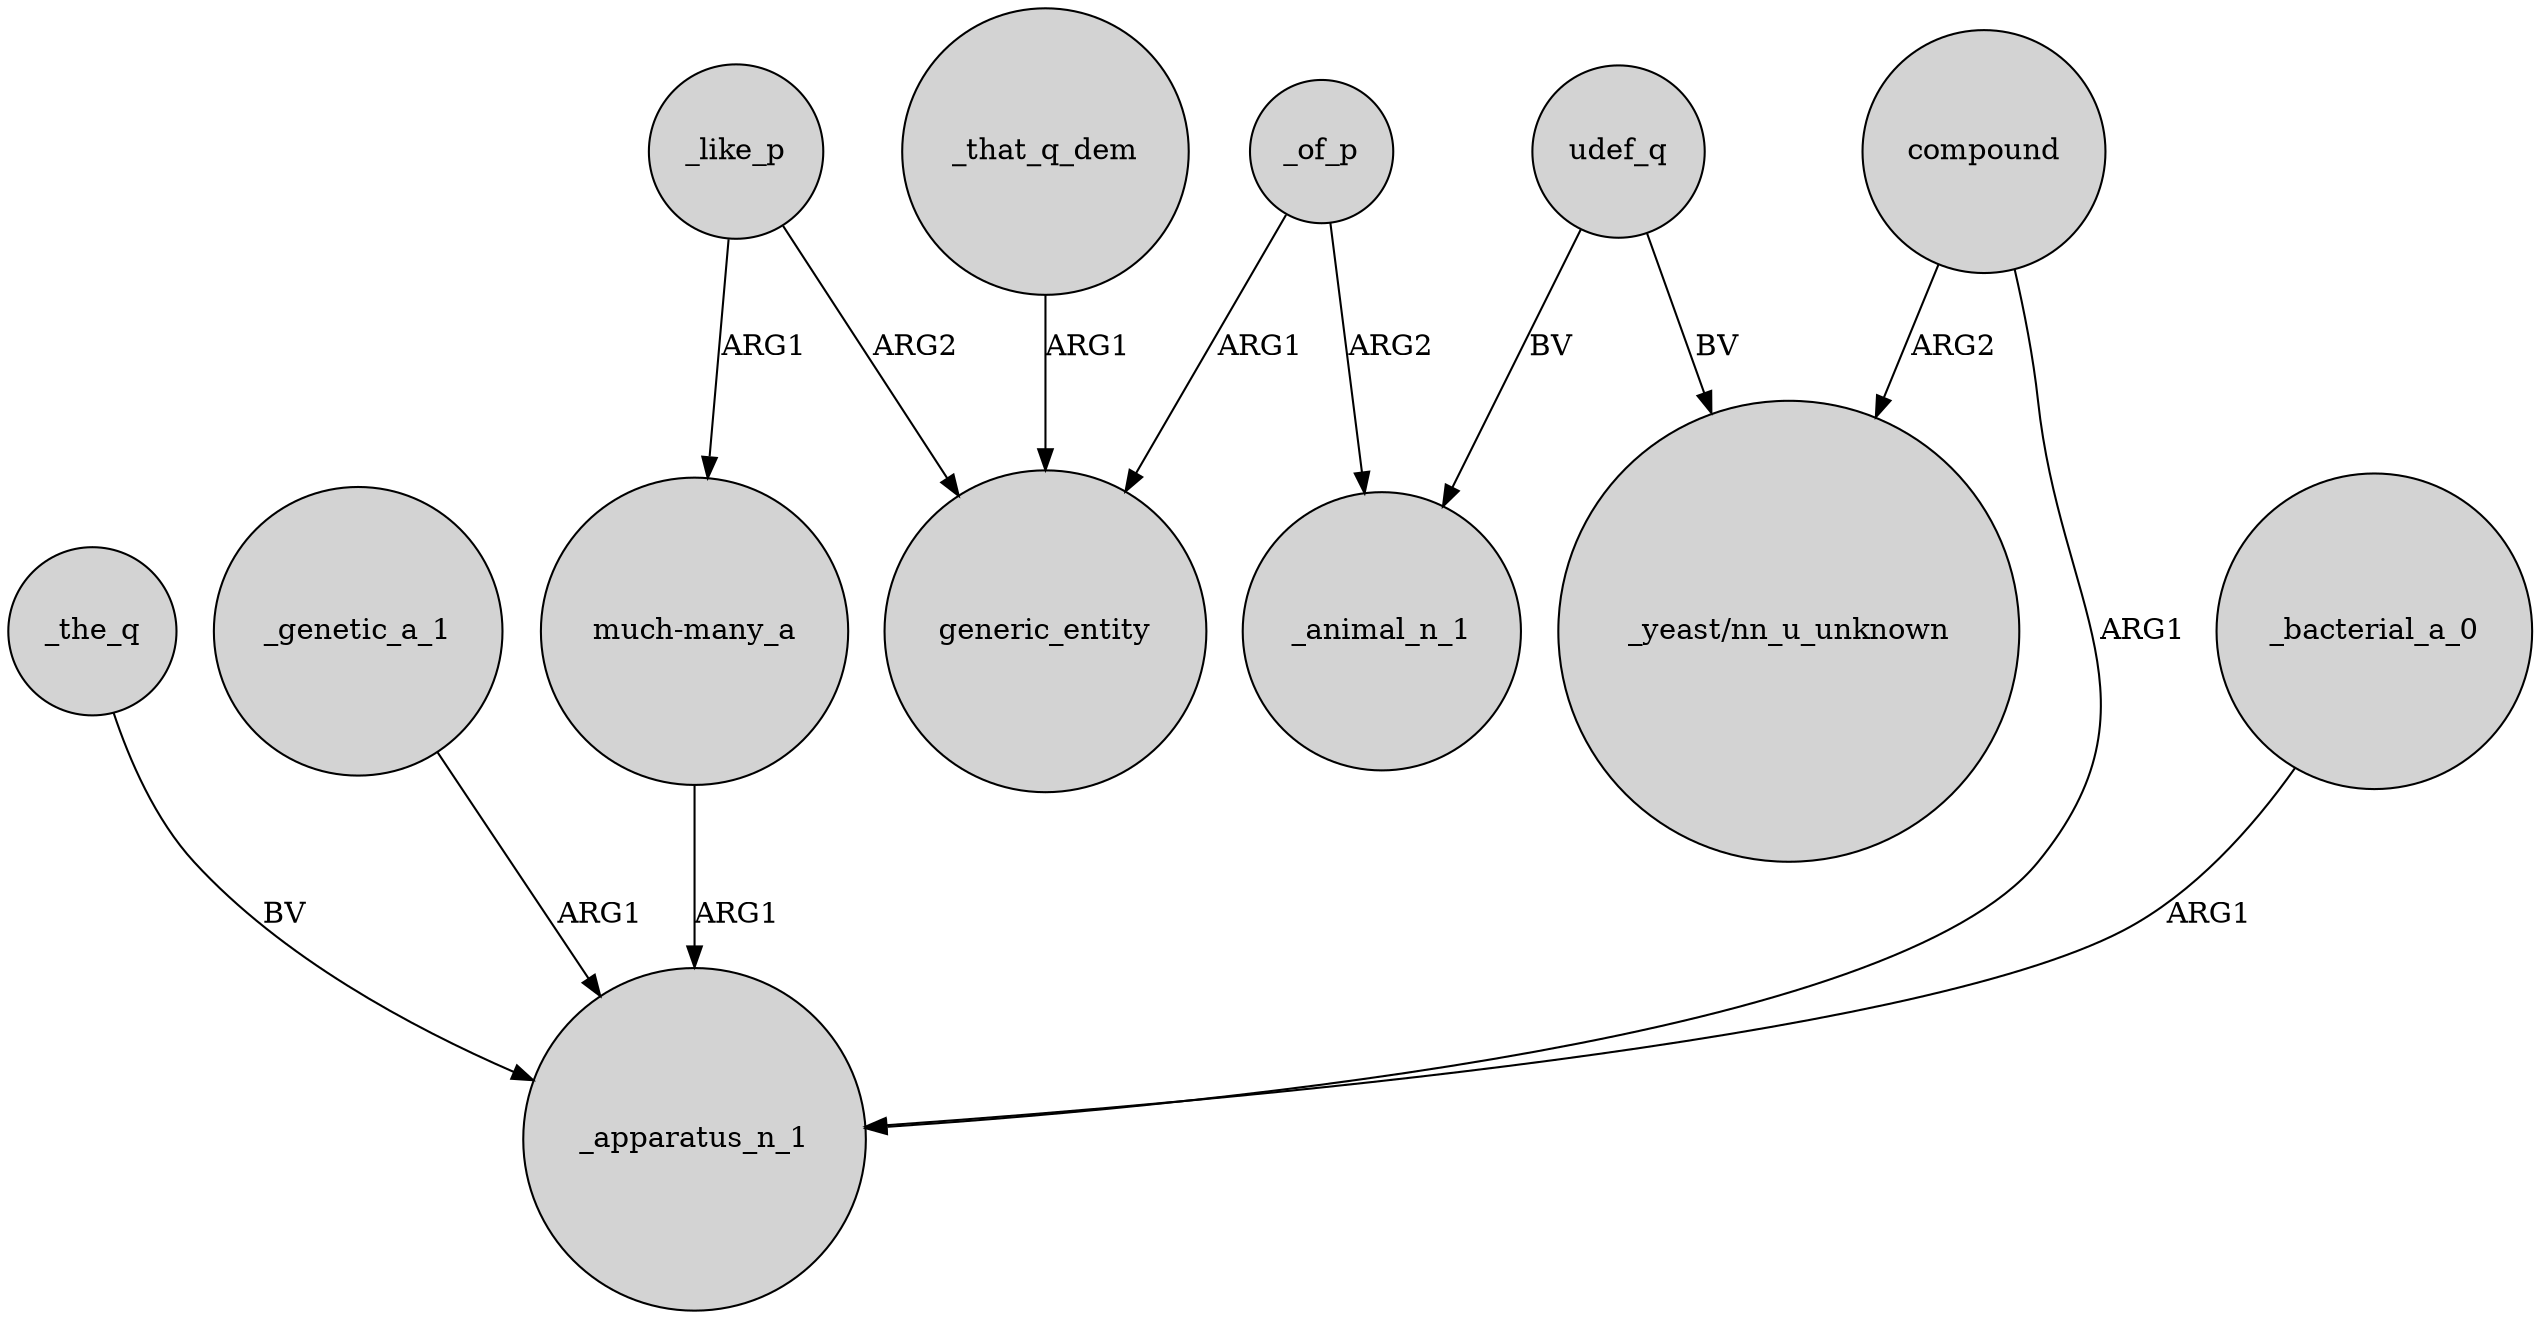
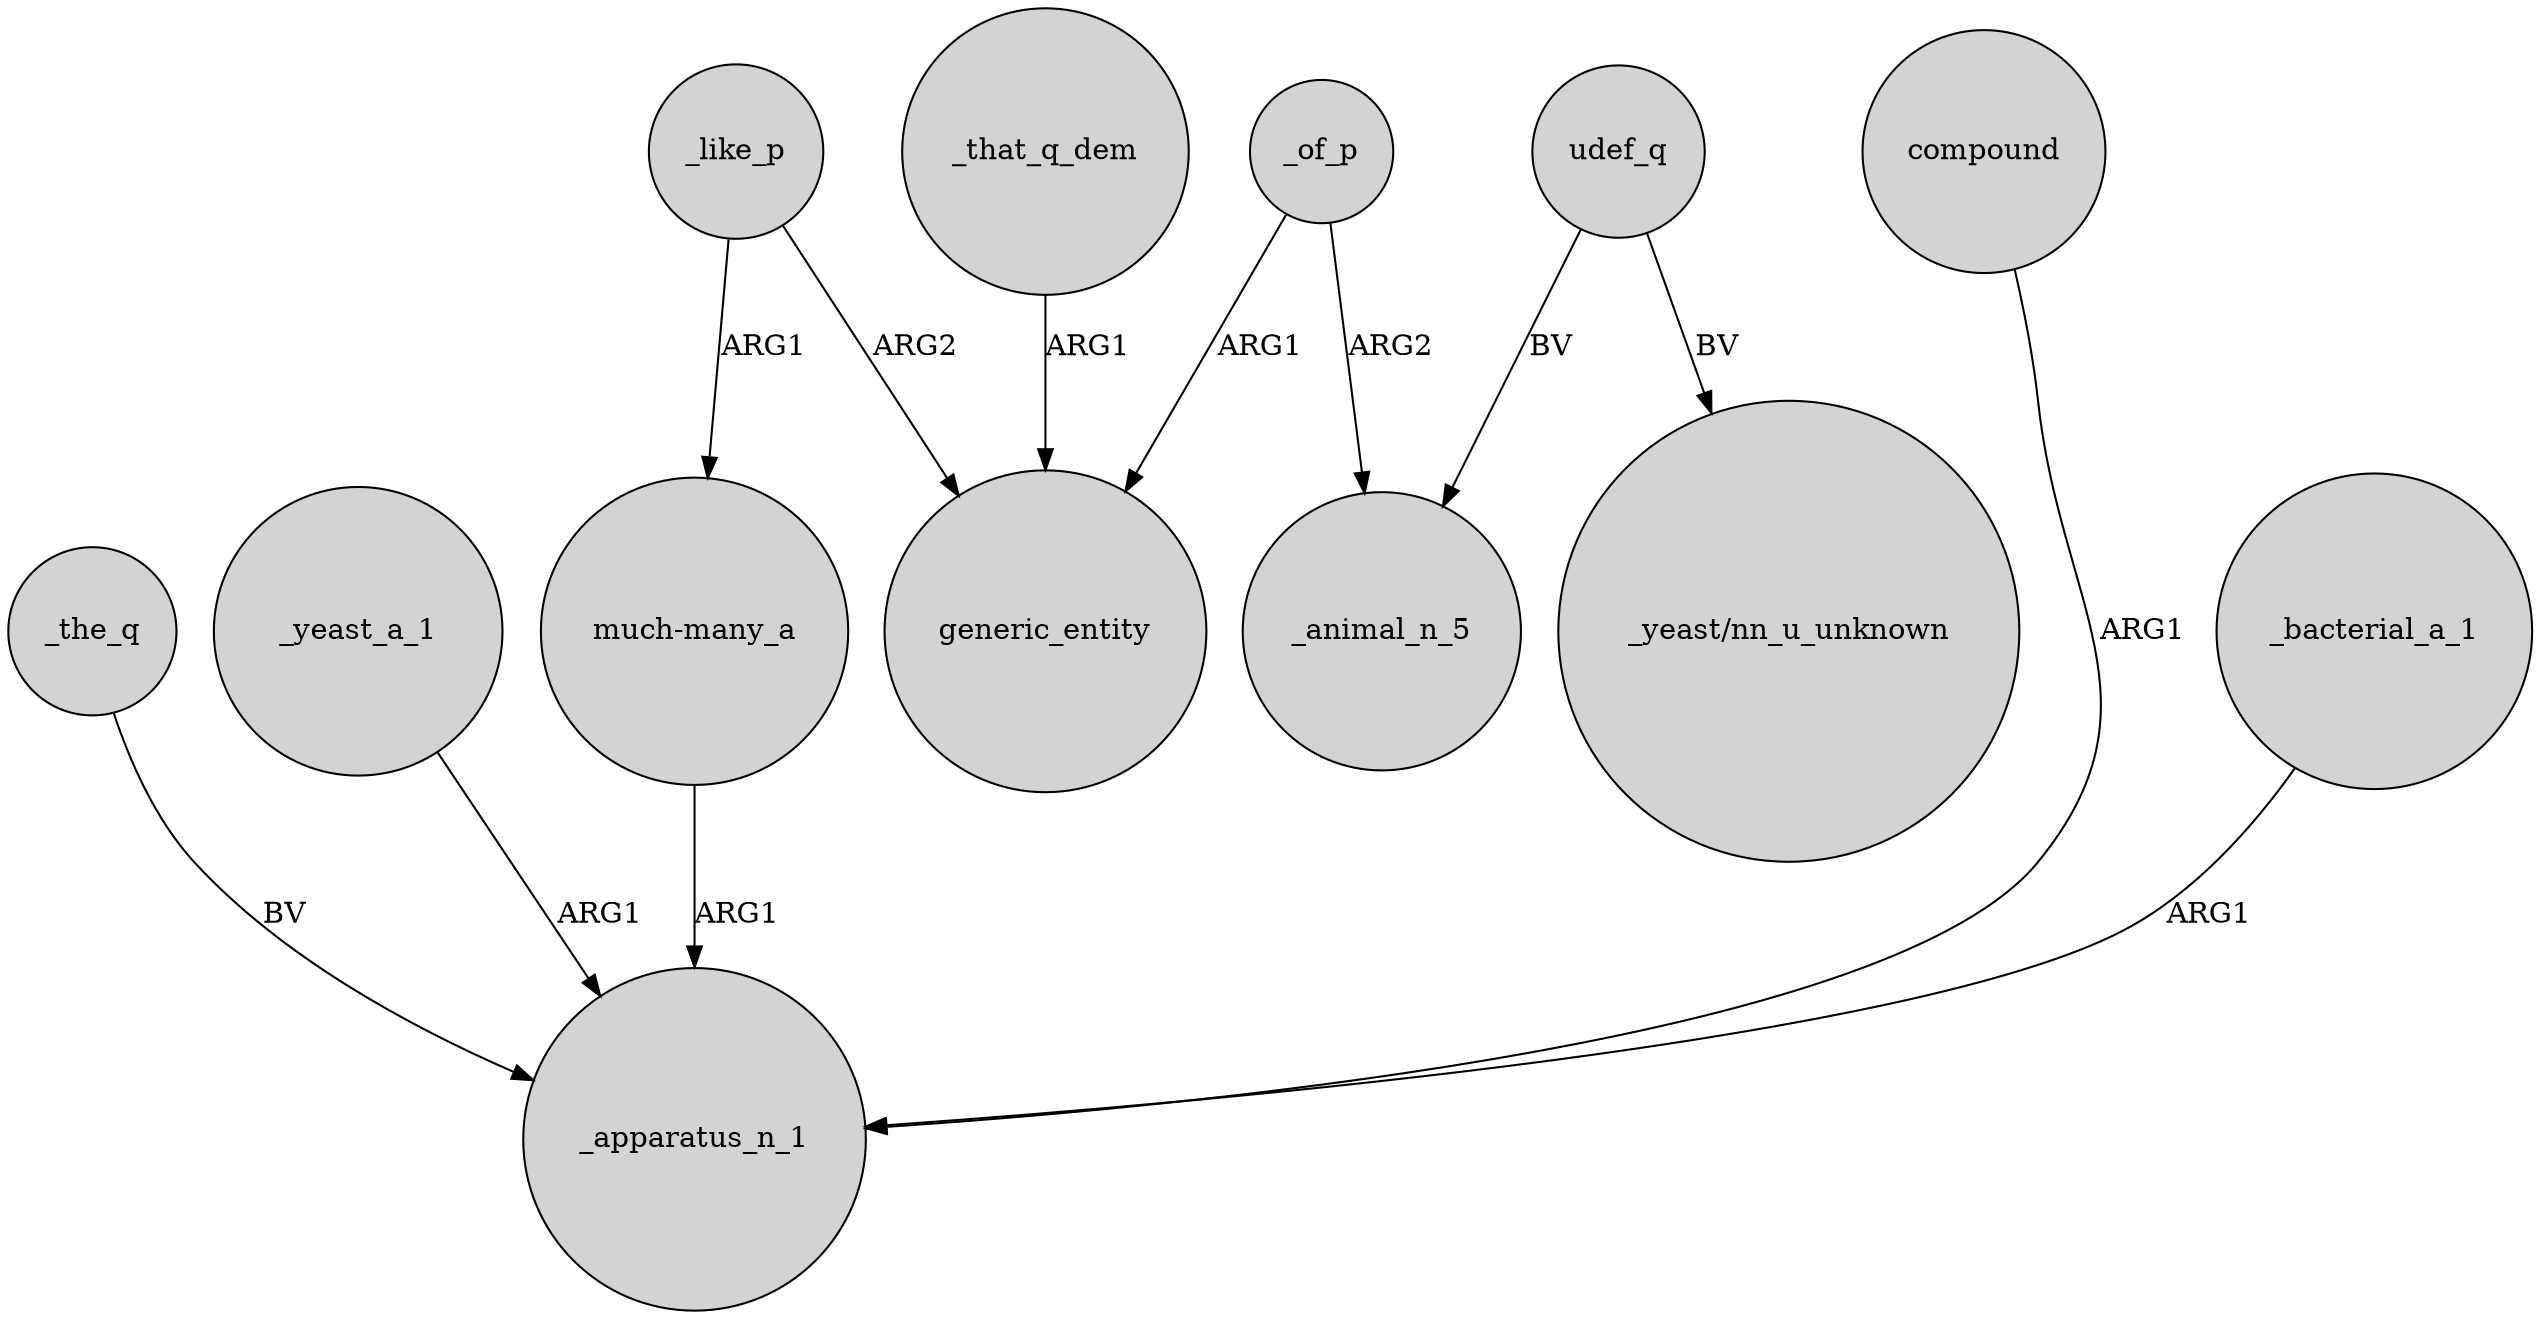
(1911, 331) -> none
(358, 631) -> (358, 631)
(1382, 631) -> (1382, 631)
(2374, 631) -> (2374, 631)
